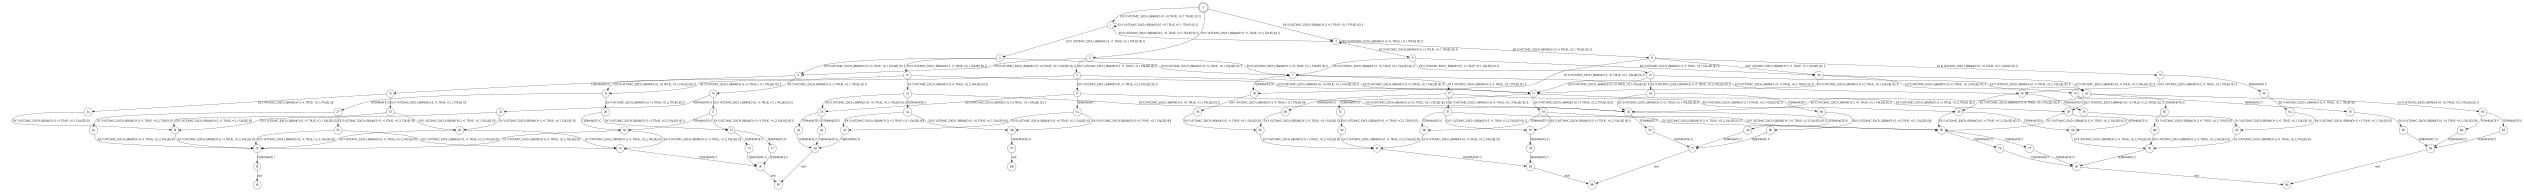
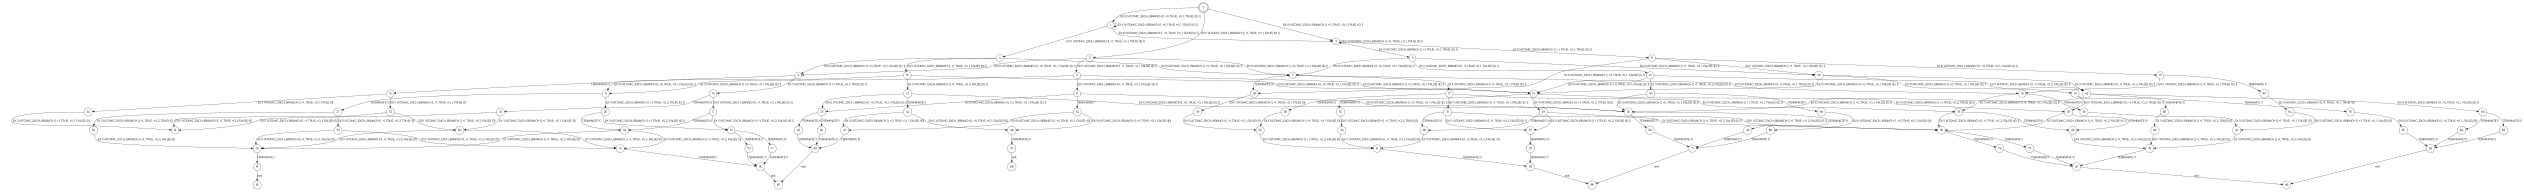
(210, 146) -> none
